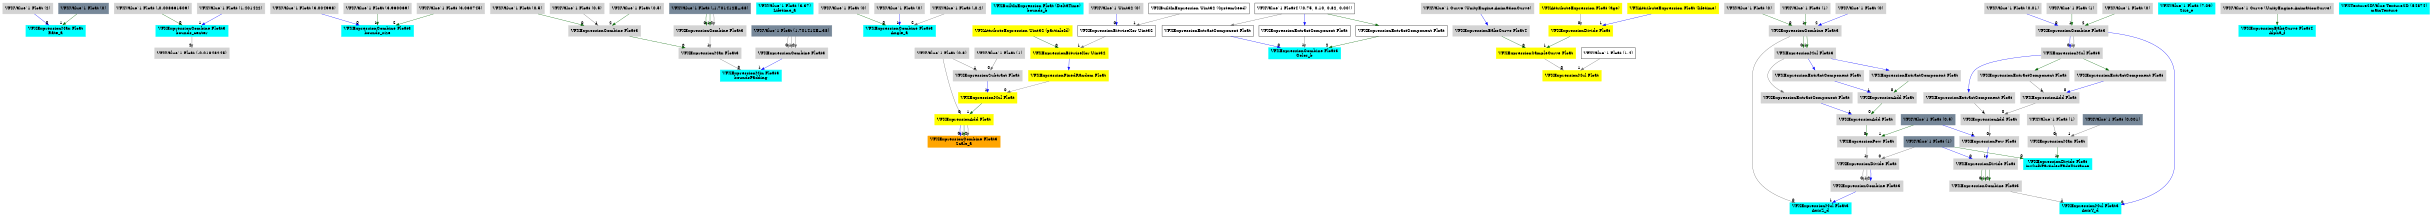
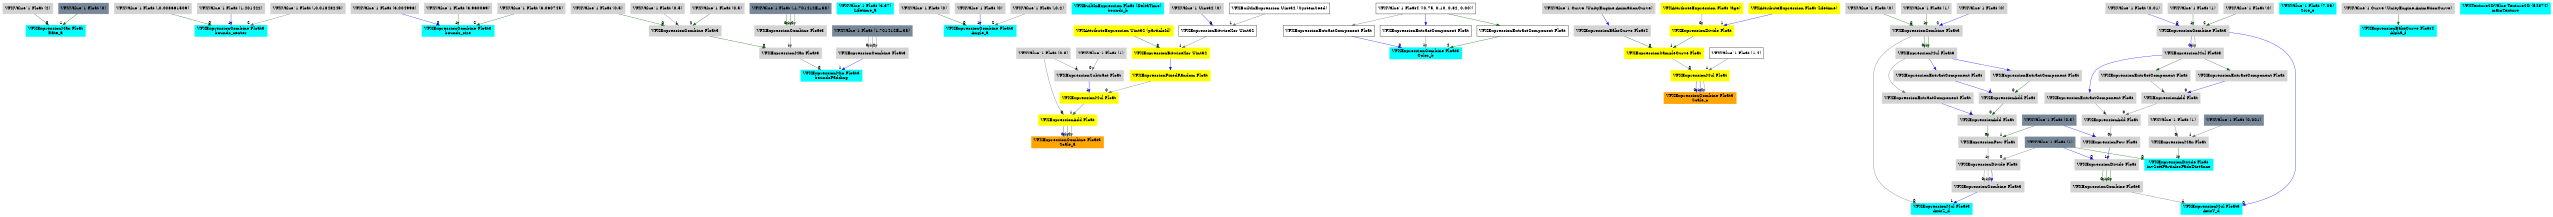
(40, 19) -> (40, 19)
(192, 41) -> (272, 19)
none -> (1700, 98)
